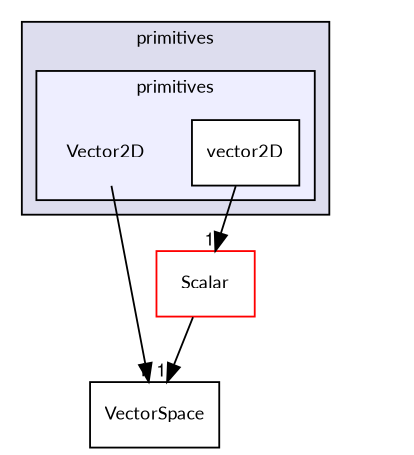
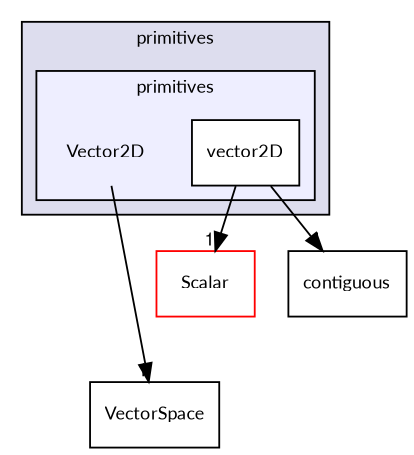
none -> (348, 284)
(183, 341) -> none
